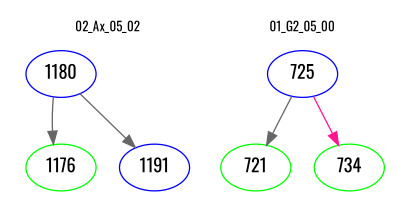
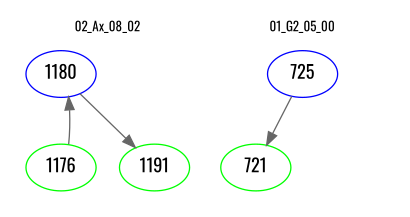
(108, 28) -> (108, 28)
(52, 114) -> (70, 127)
(155, 168) -> (155, 168)
(349, 168) -> none
